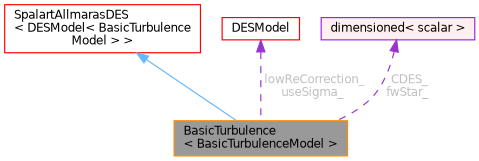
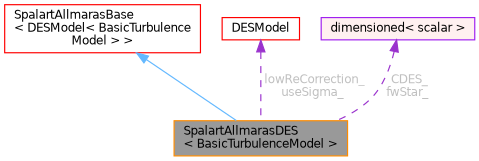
(103, 29) -> (103, 29)
(261, 138) -> (261, 138)
